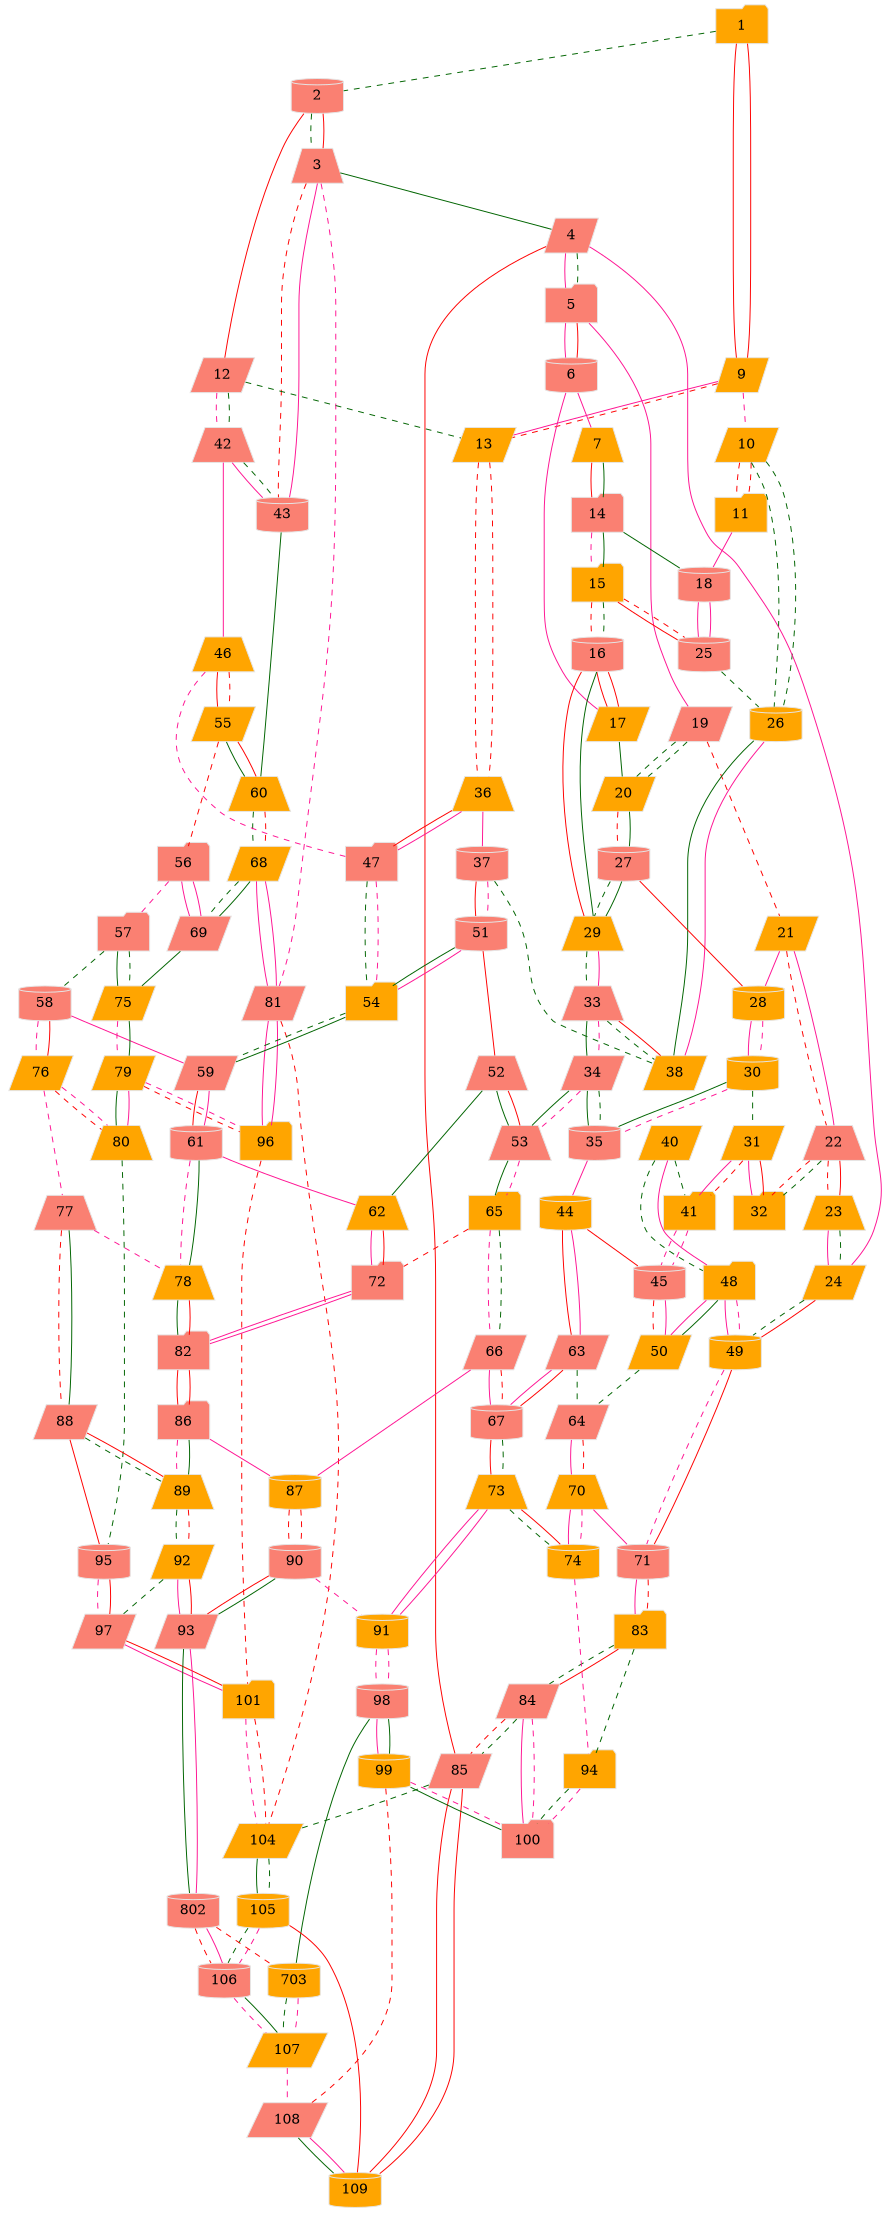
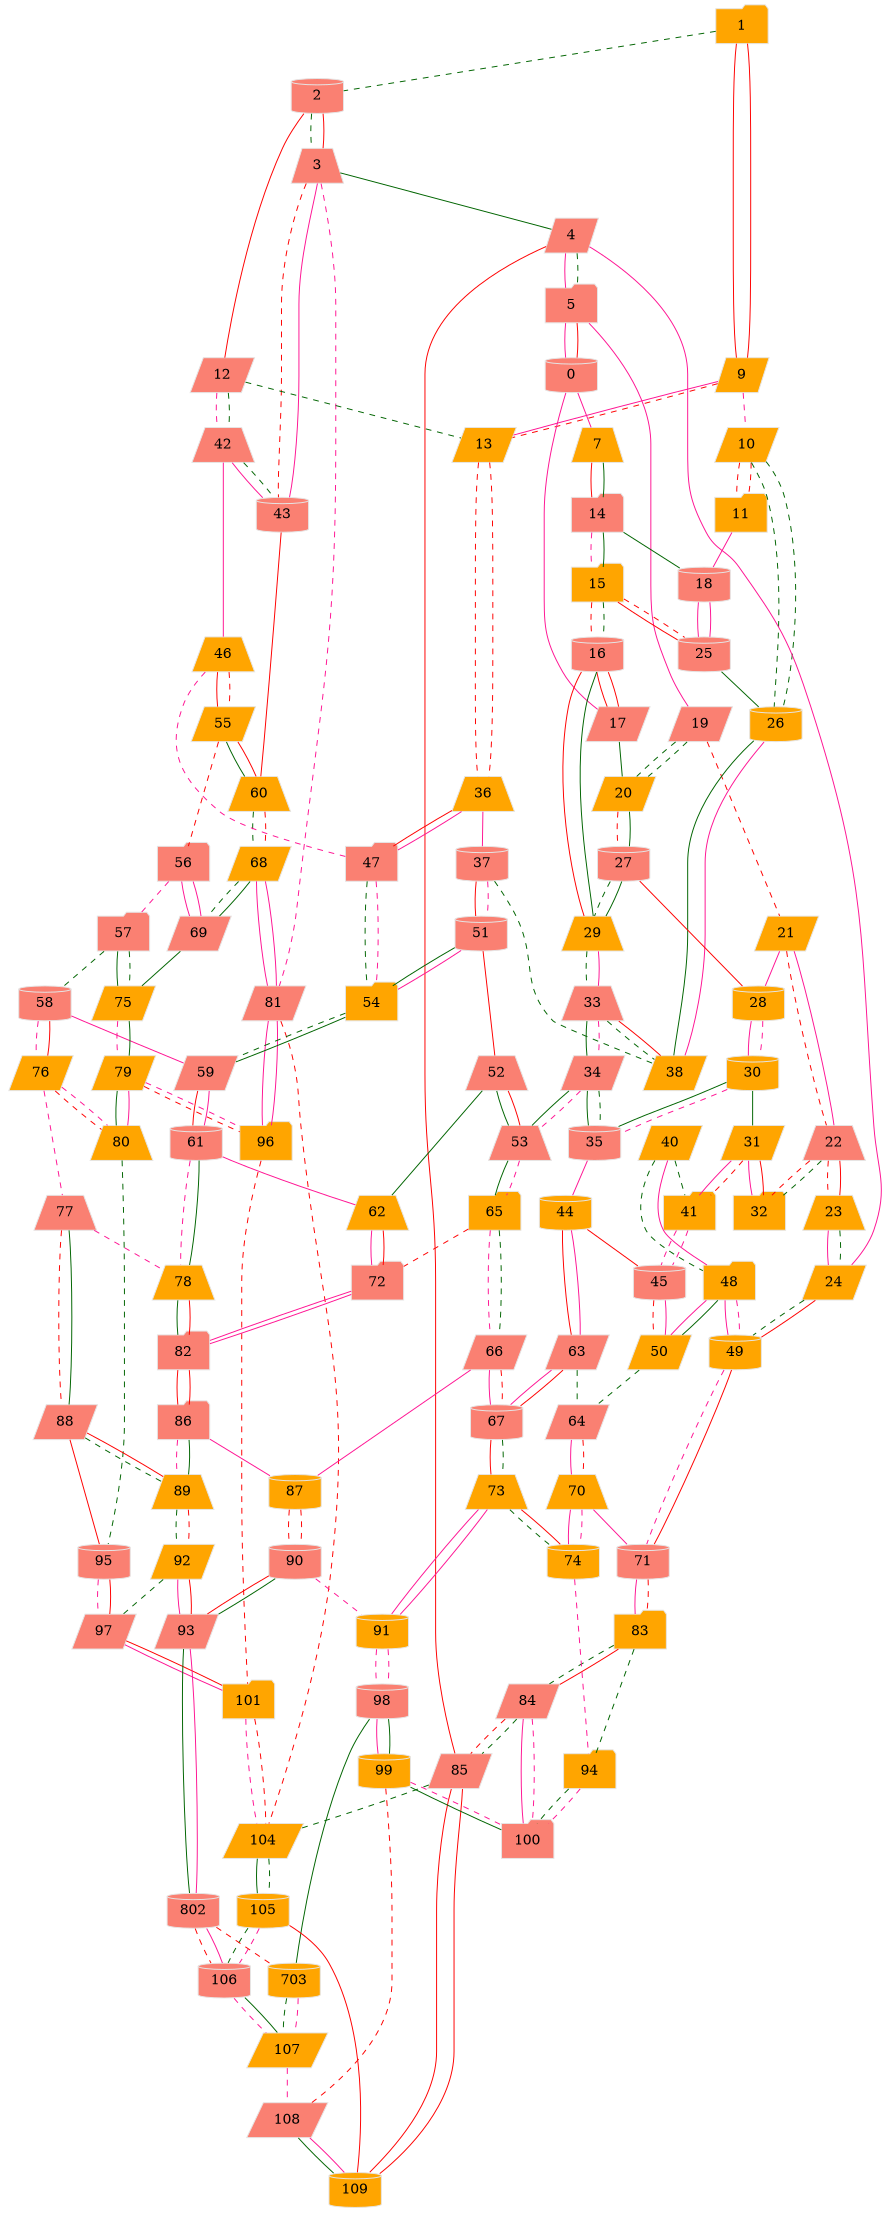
(571, 375) -> (571, 375)
(271, 654) -> (271, 654)
(740, 689) -> (740, 689)
(618, 724) -> (618, 724)
(753, 1108) -> (753, 1108)
